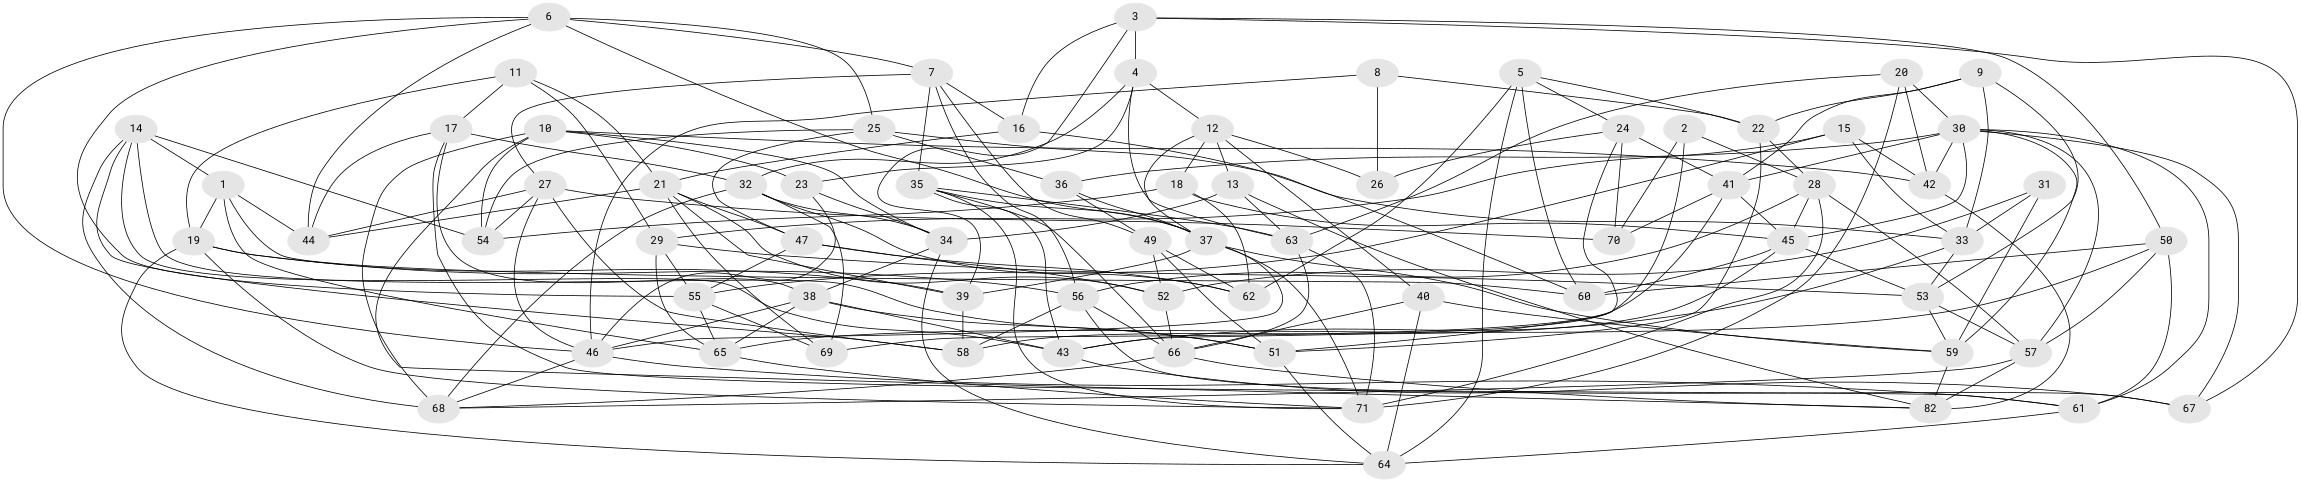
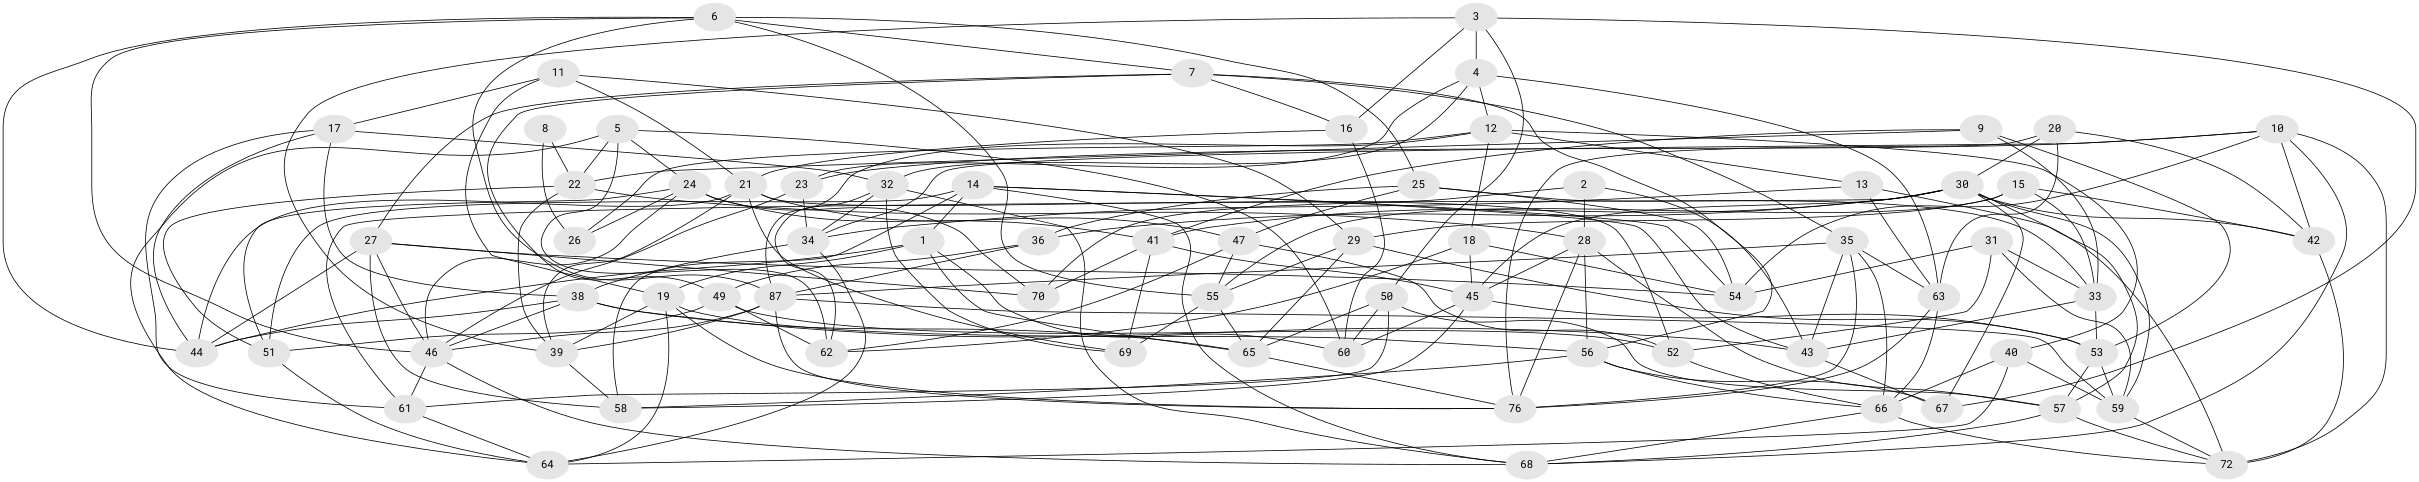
(899, 109) -> (485, 259)
(1206, 241) -> (775, 297)
none -> (1864, 269)
none -> (519, 271)
(956, 321) -> (386, 321)
(1363, 409) -> (1515, 409)
(1930, 409) -> (2227, 465)
